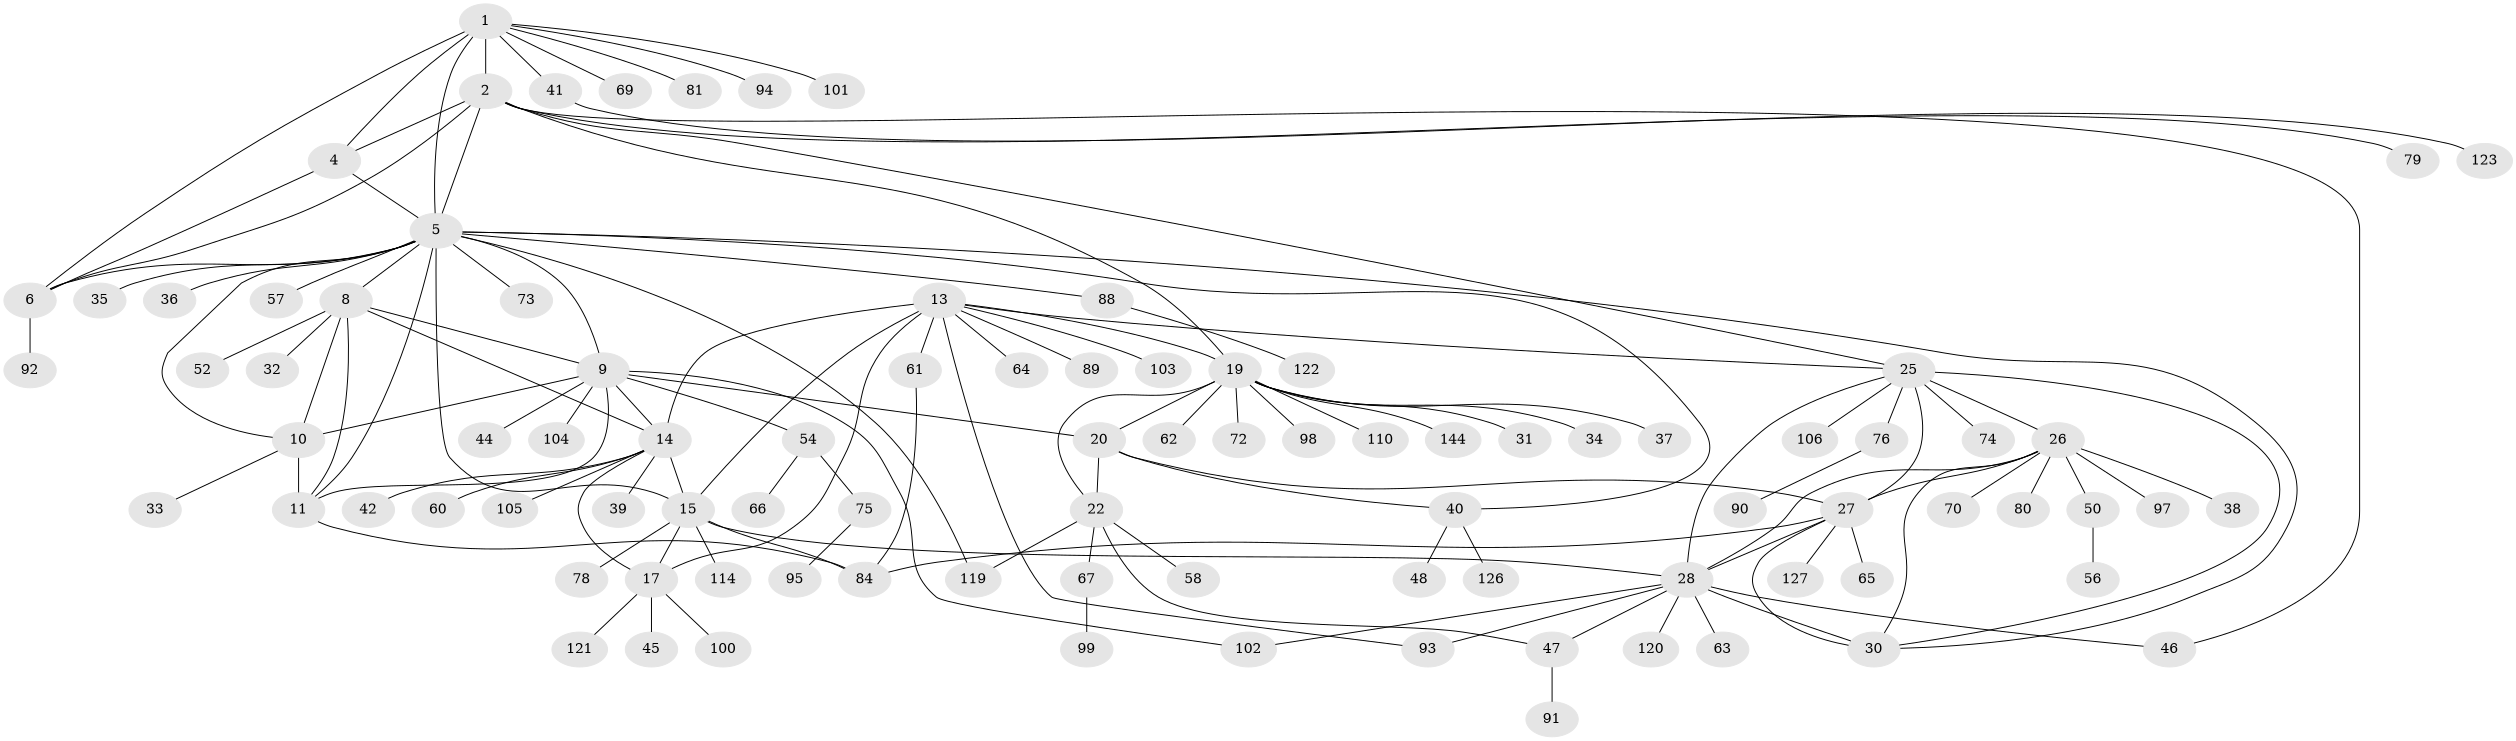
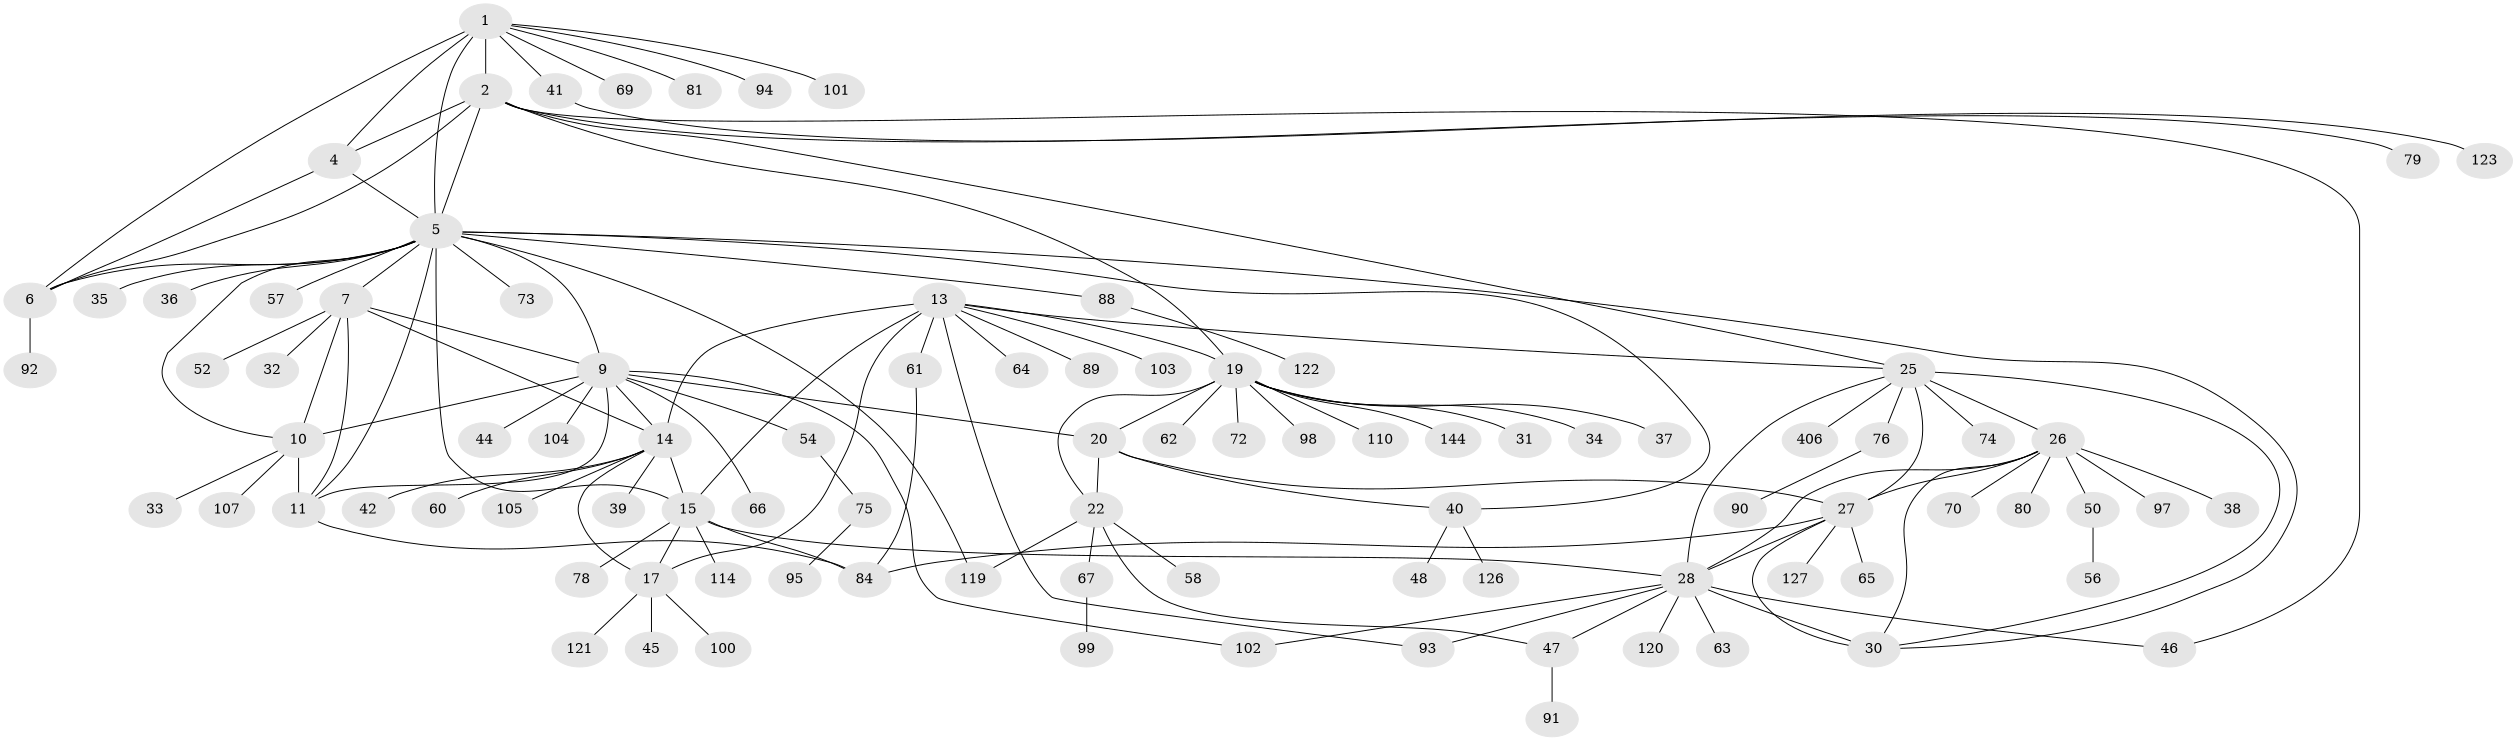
(346, 301) -> (346, 301)
(1810, 440) -> (1810, 440)
(783, 475) -> (700, 423)
none -> (227, 510)
